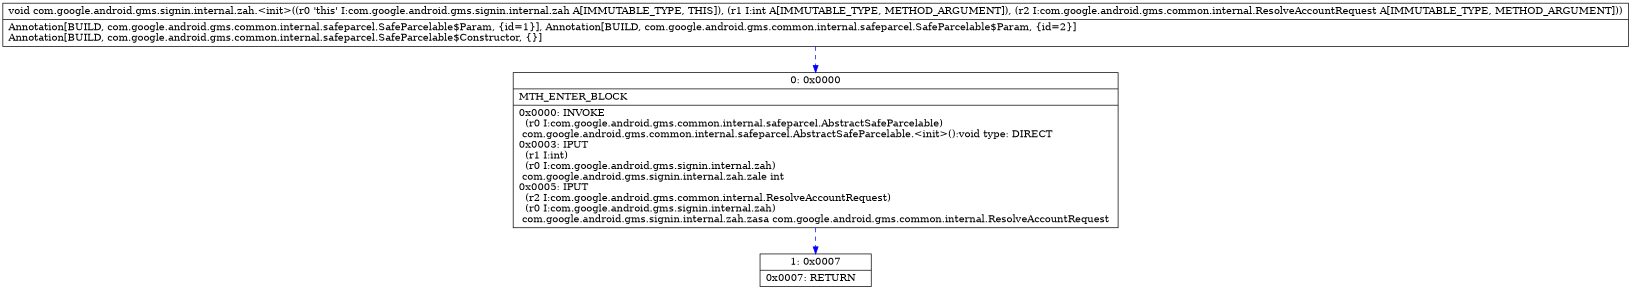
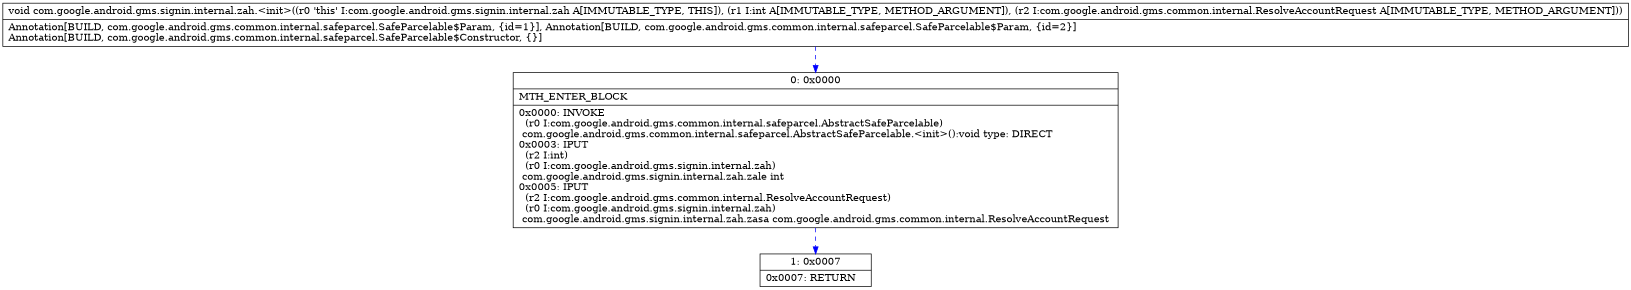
(544, 155) -> (544, 155)
